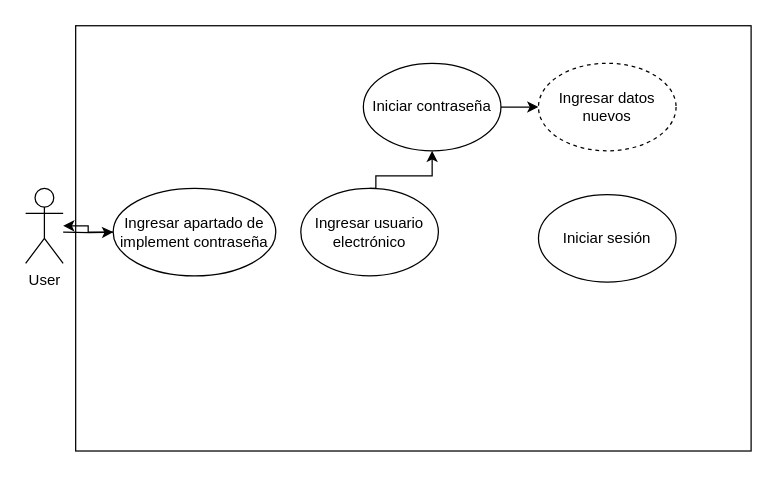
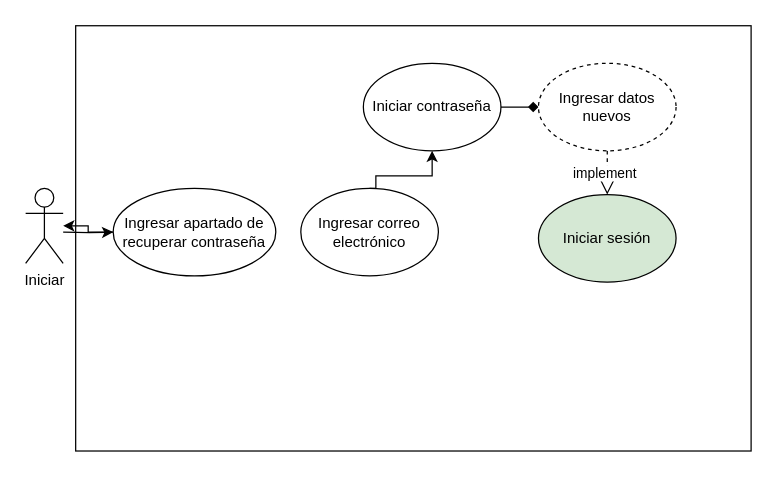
(528, 107) -> (527, 107)
none -> (607, 163)
(194, 232) -> (194, 232)
(369, 232) -> (369, 232)
(607, 238) -> (607, 238)
(45, 281) -> (45, 281)
